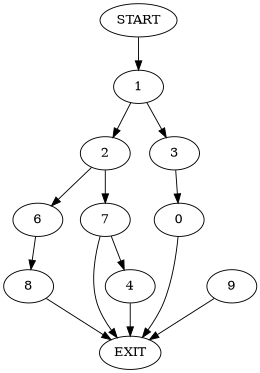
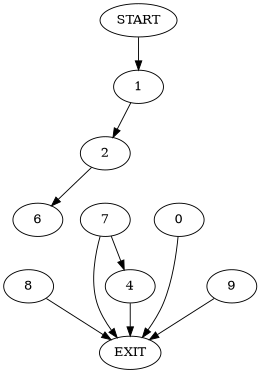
(175, 153) -> none
(105, 182) -> none
(34, 248) -> none
